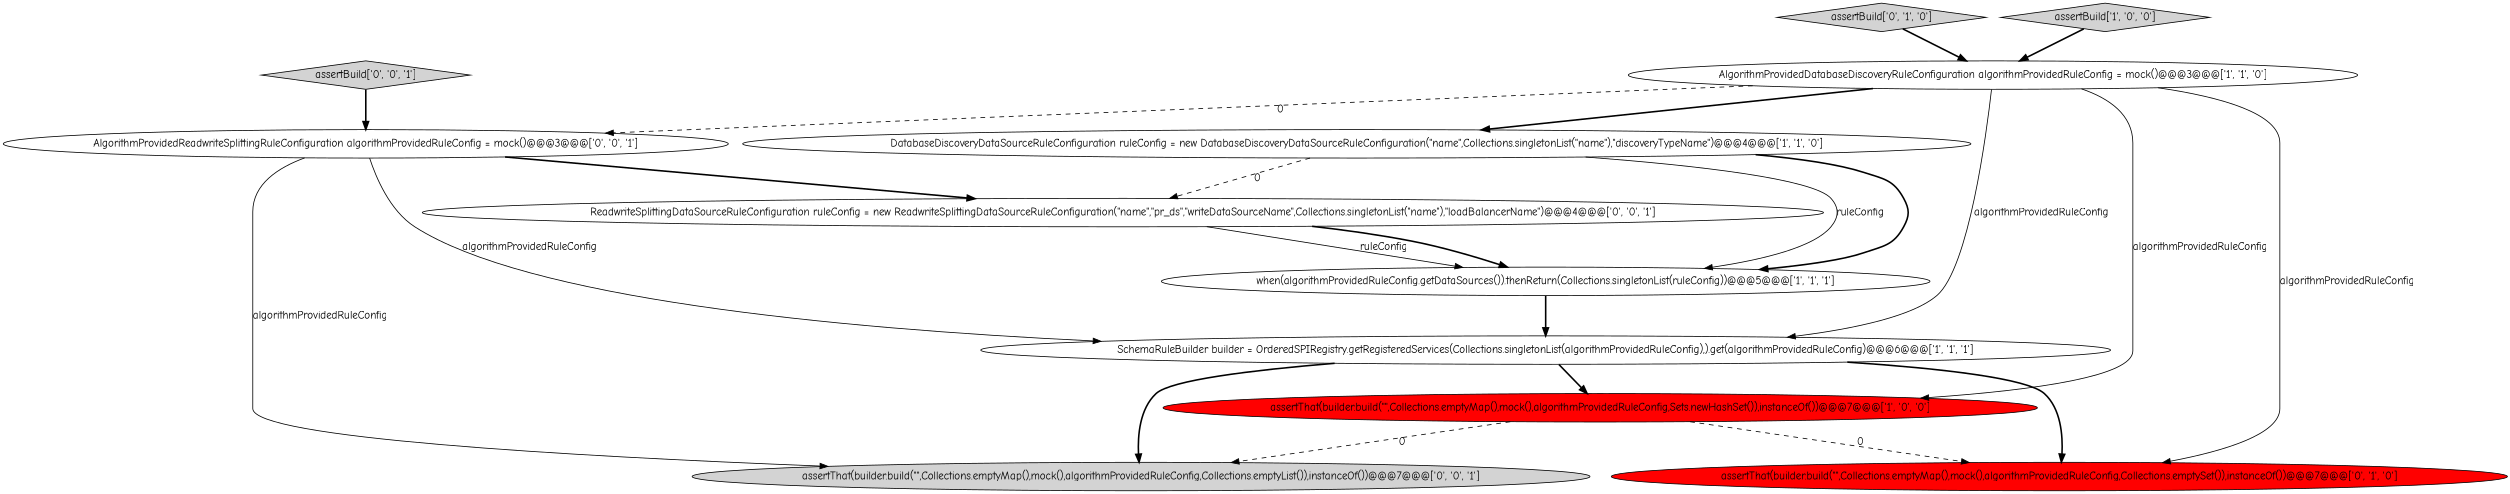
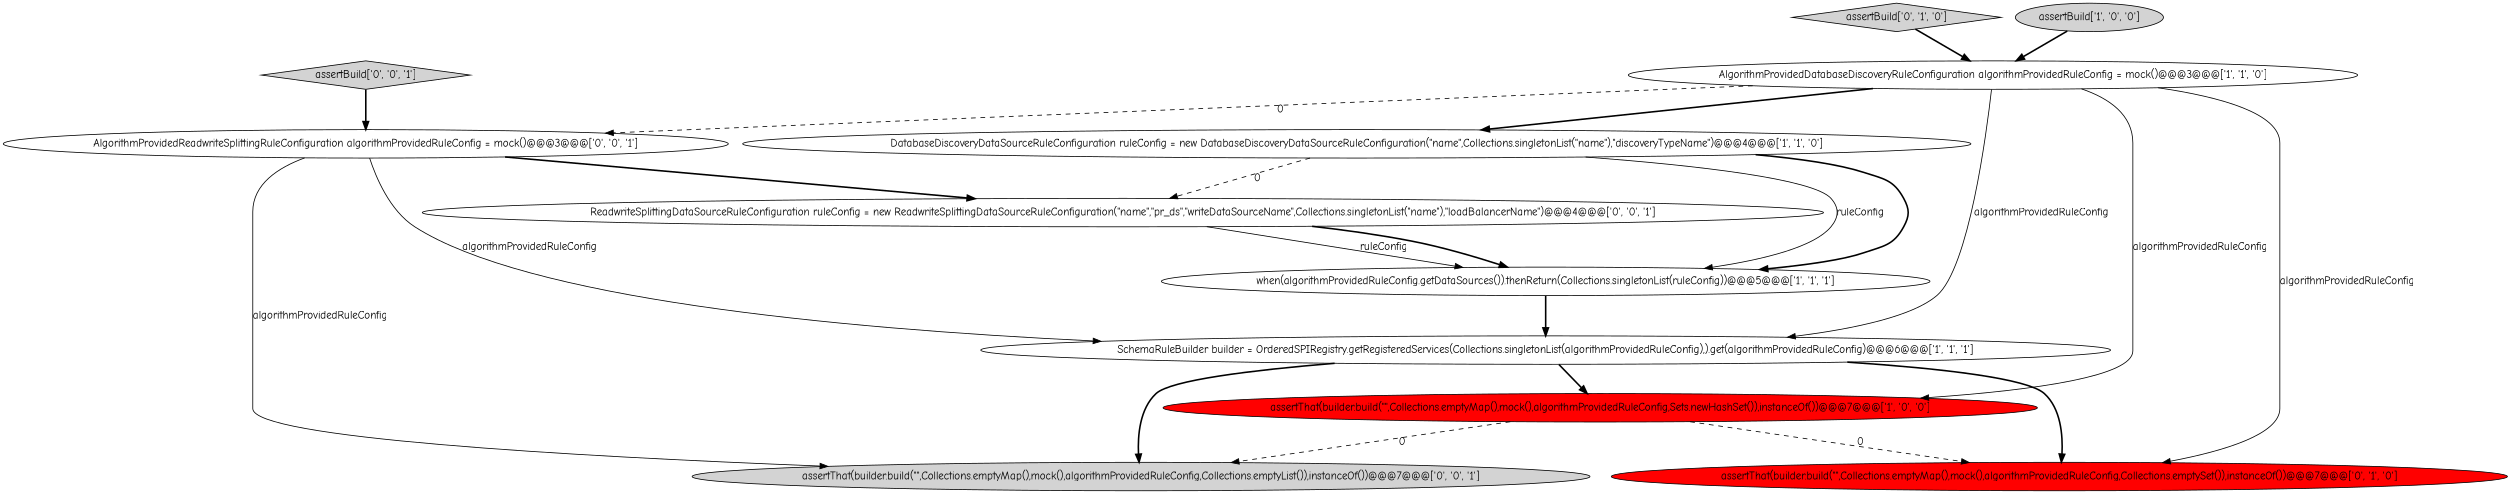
(2105, 17) -> (2089, 17)
